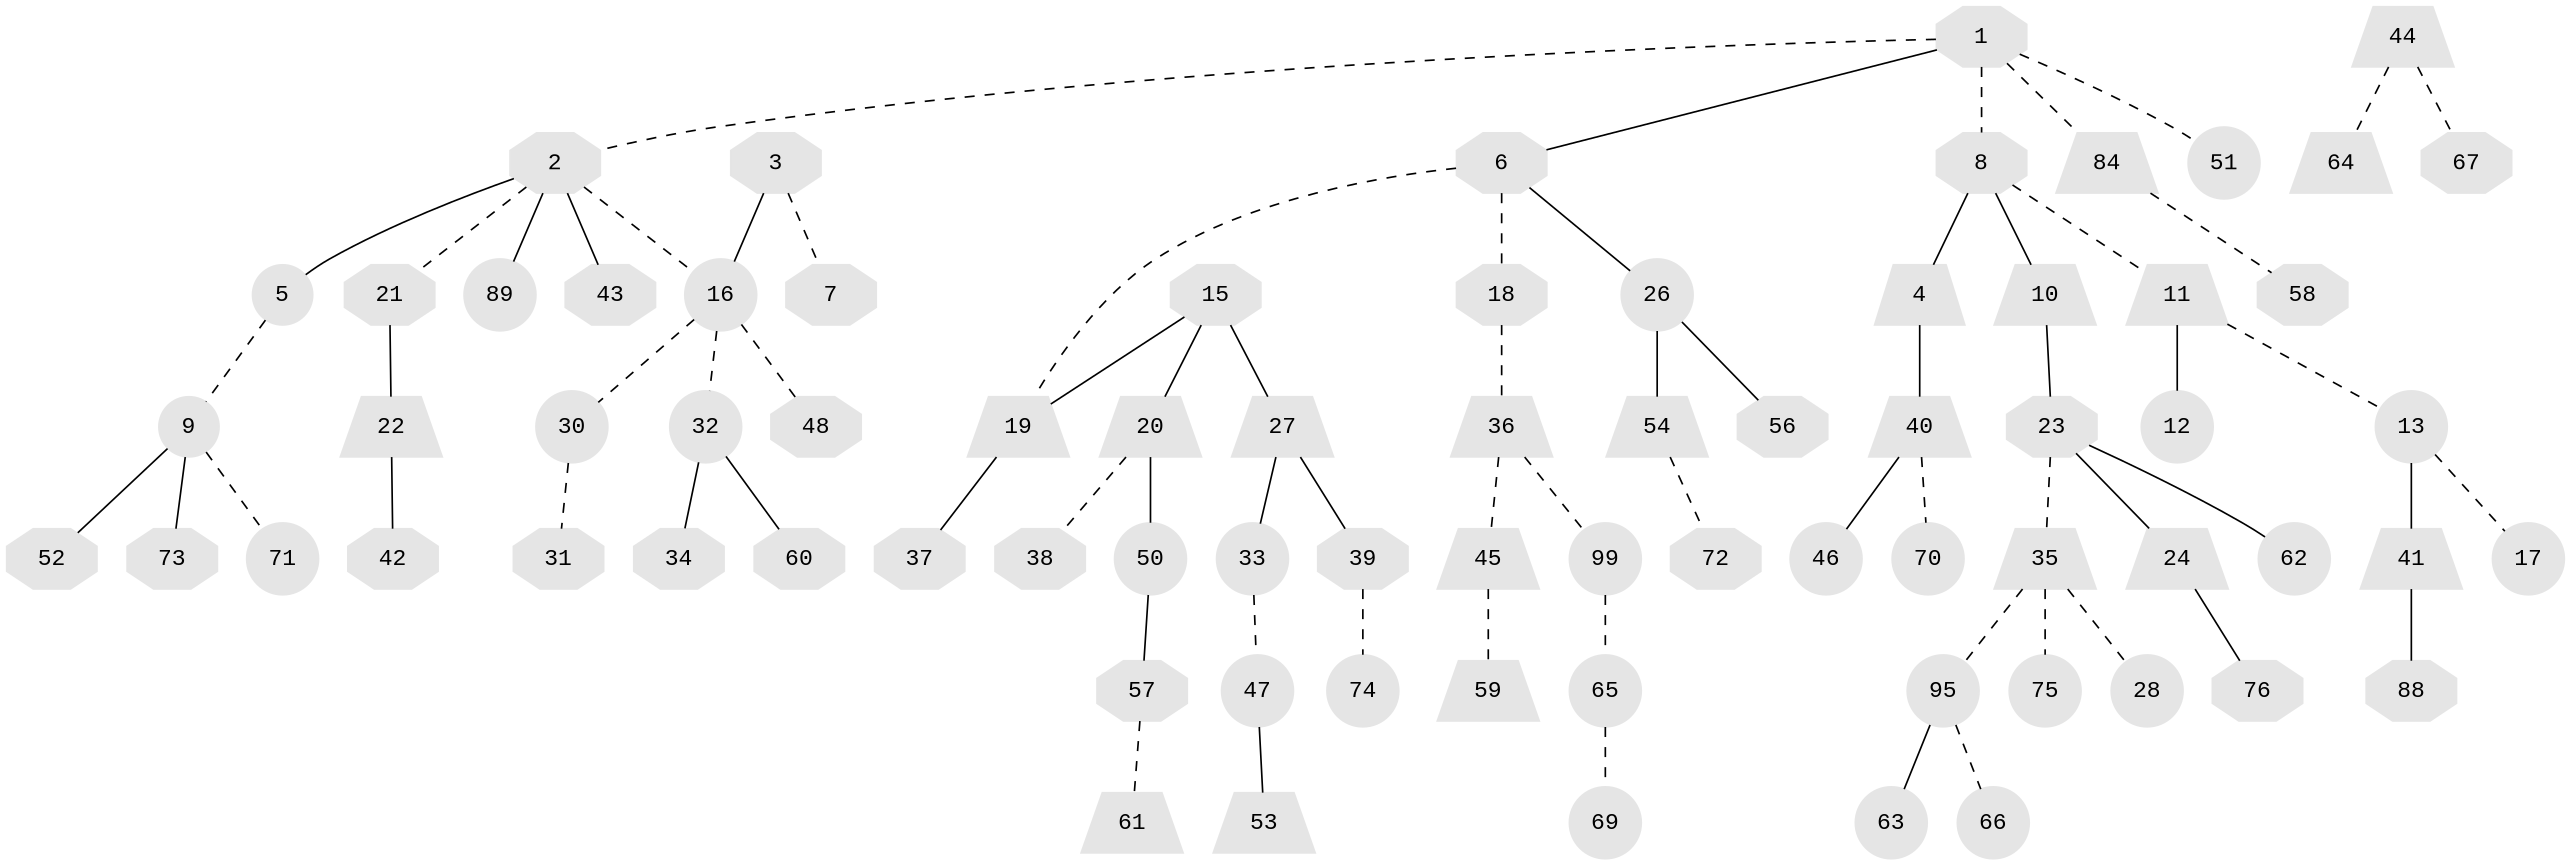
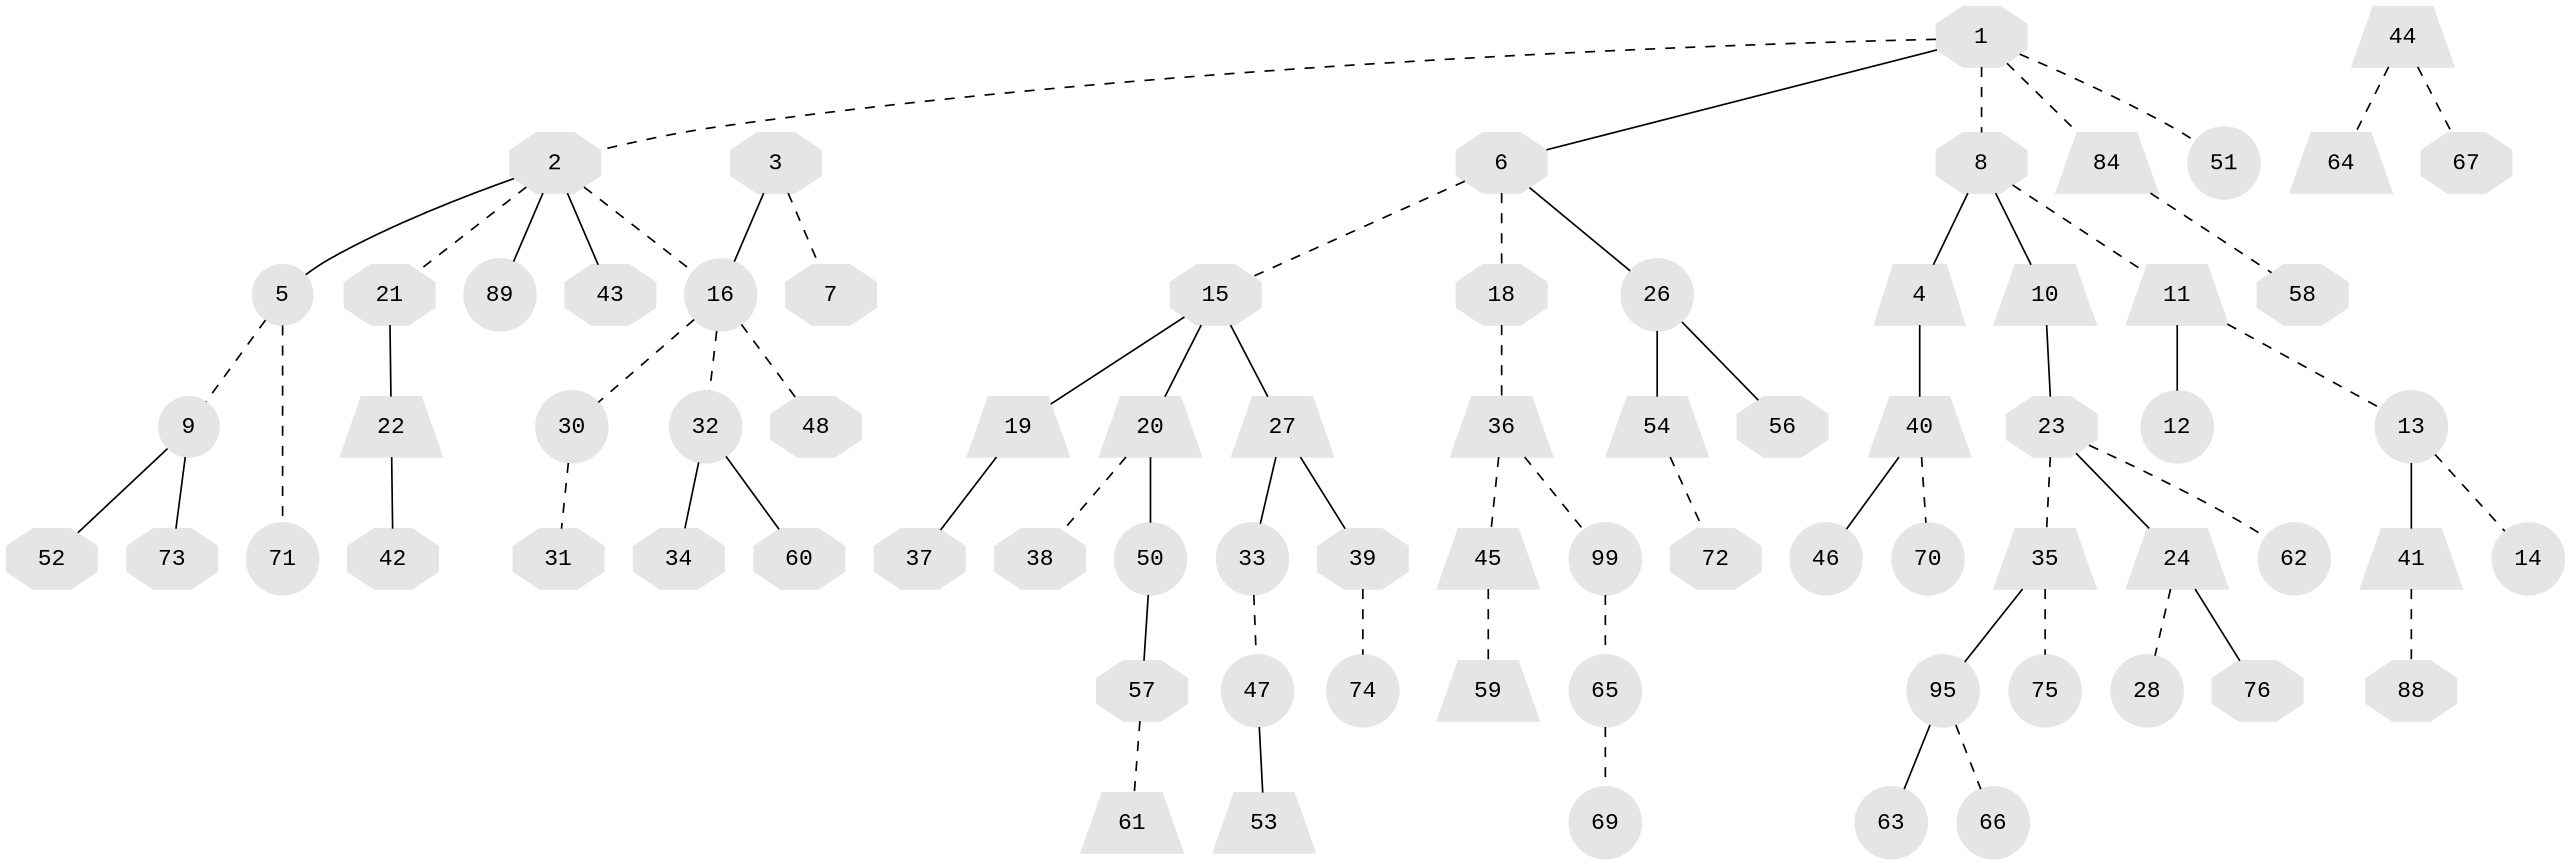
(1214, 228) -> (1359, 229)
(2178, 488) -> (2178, 488)
(234, 491) -> (283, 424)
(2528, 559) -> (2528, 559)
(2411, 625) -> (2411, 625)
(1994, 626) -> (1994, 626)
(2097, 626) -> (2163, 622)
